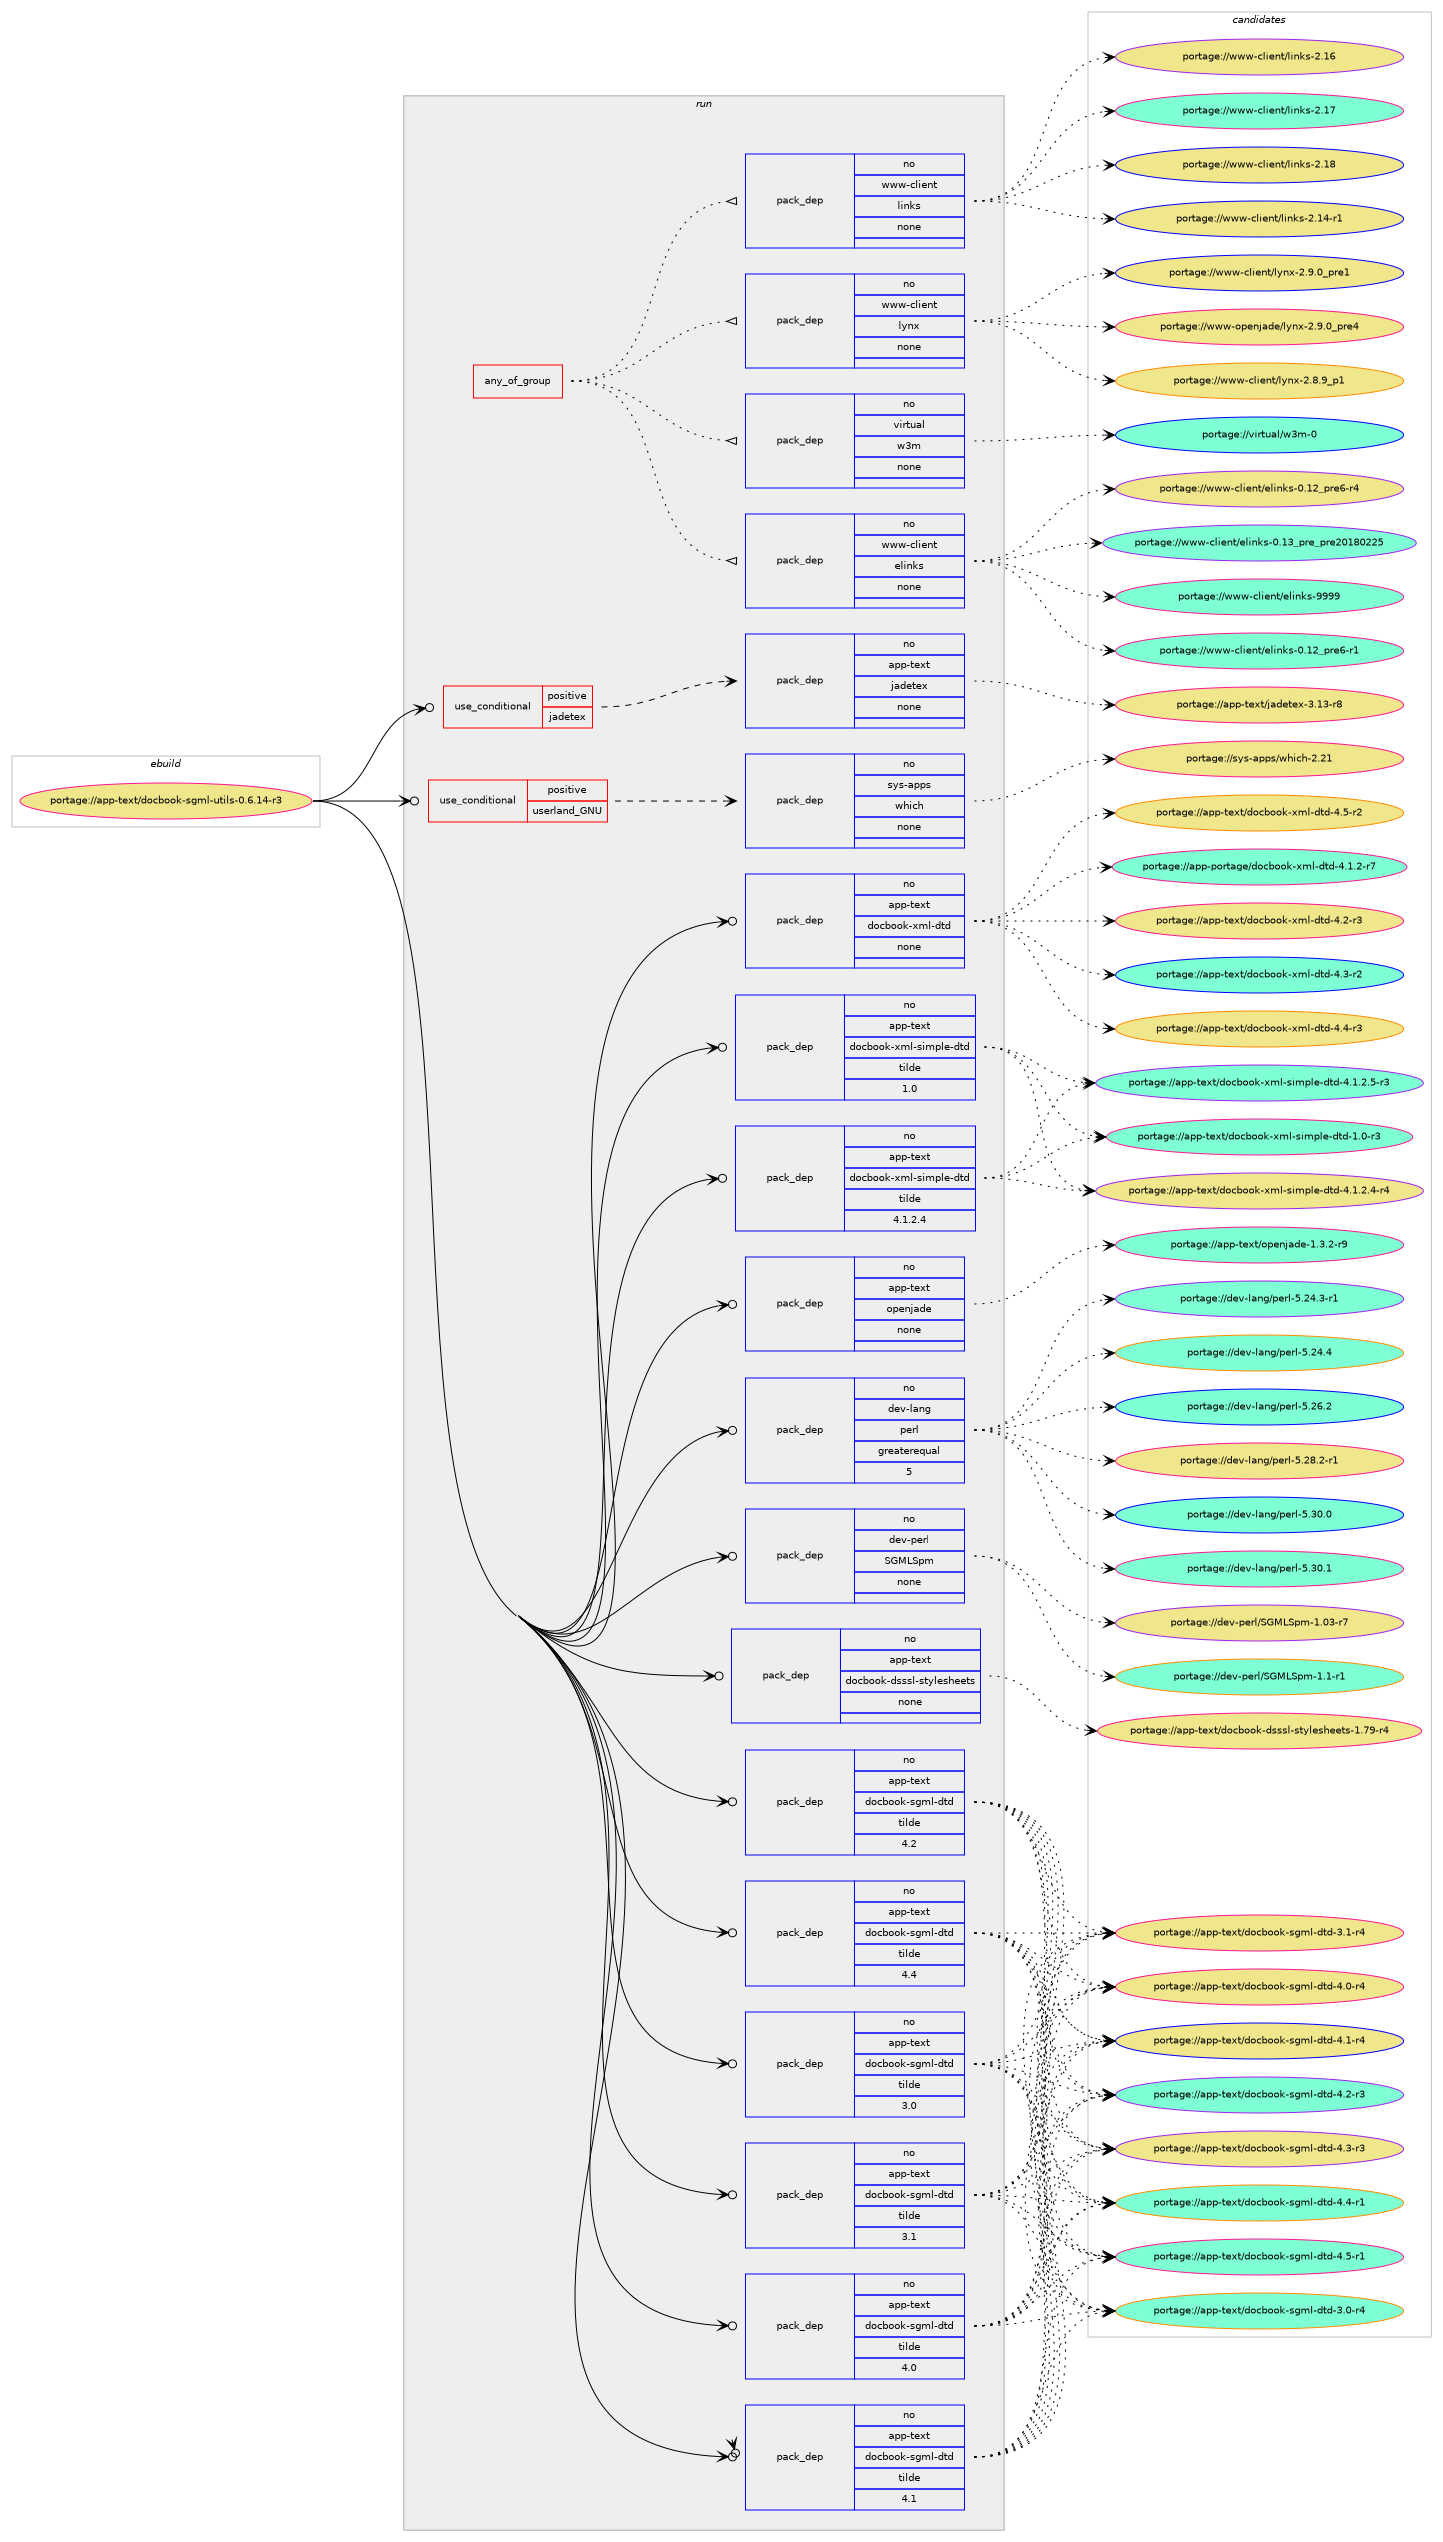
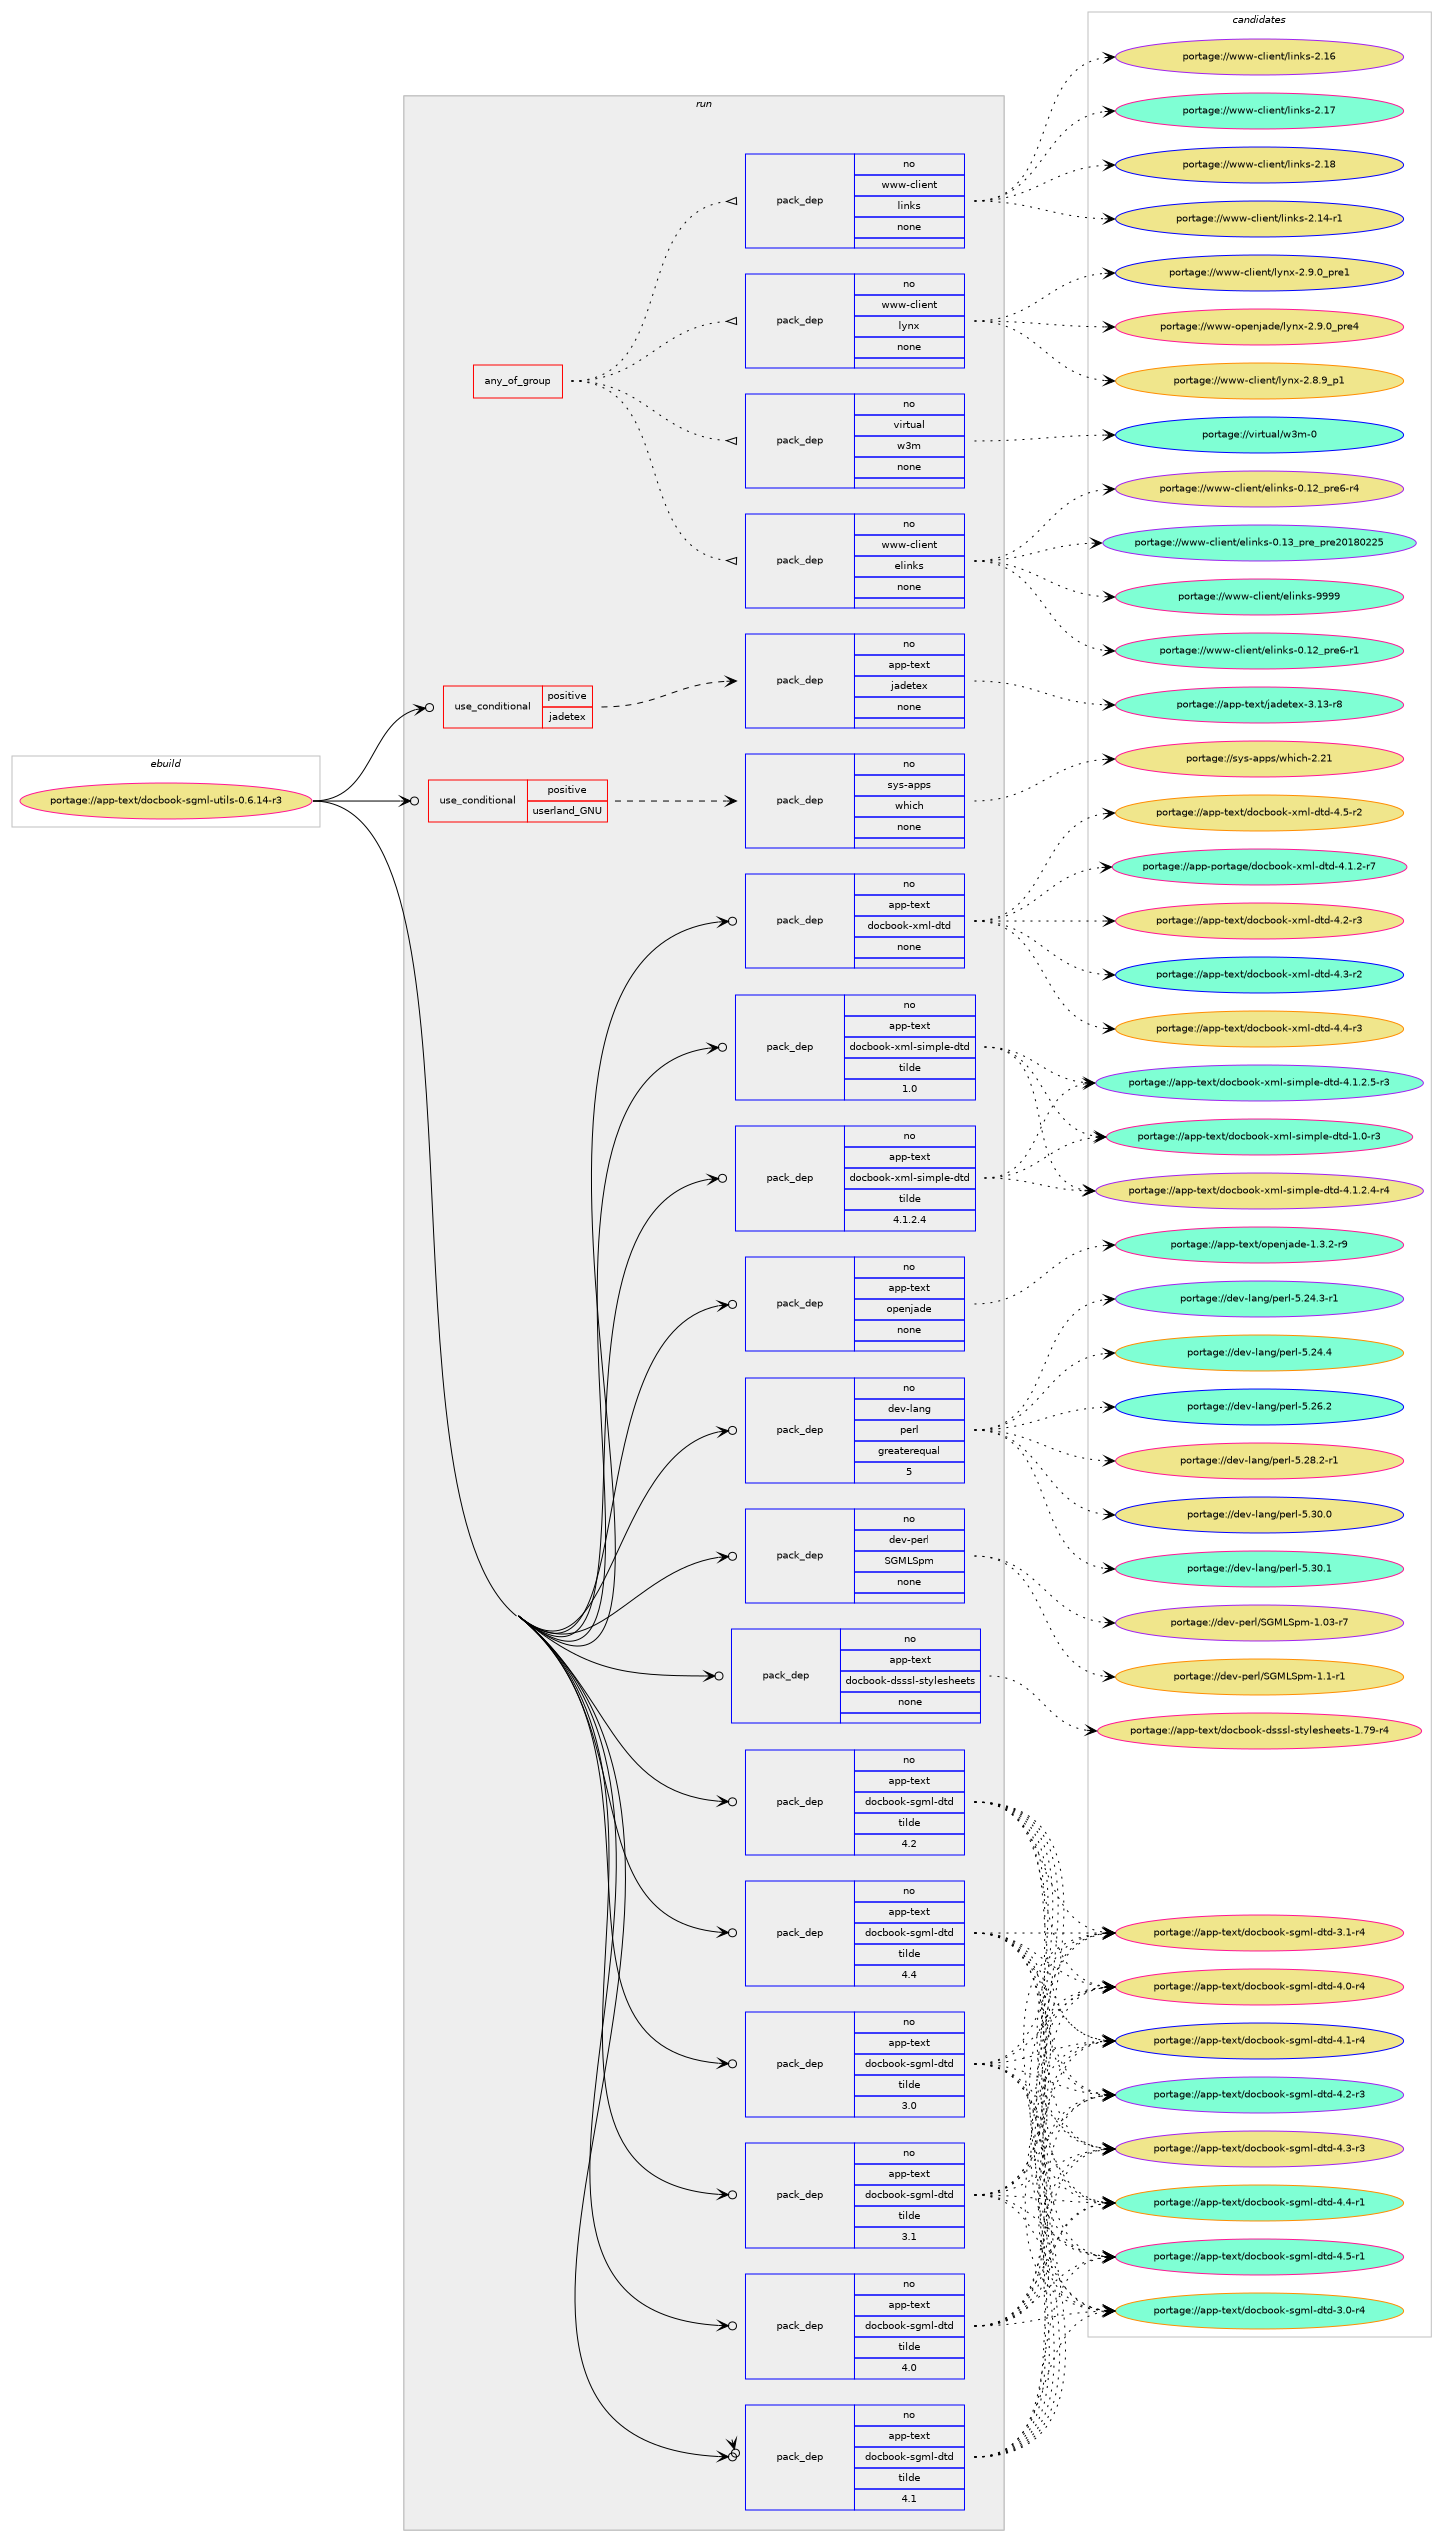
(1260, 705) -> (1260, 705)
(1260, 1515) -> (1260, 1515)
(1260, 1677) -> (1260, 1677)
